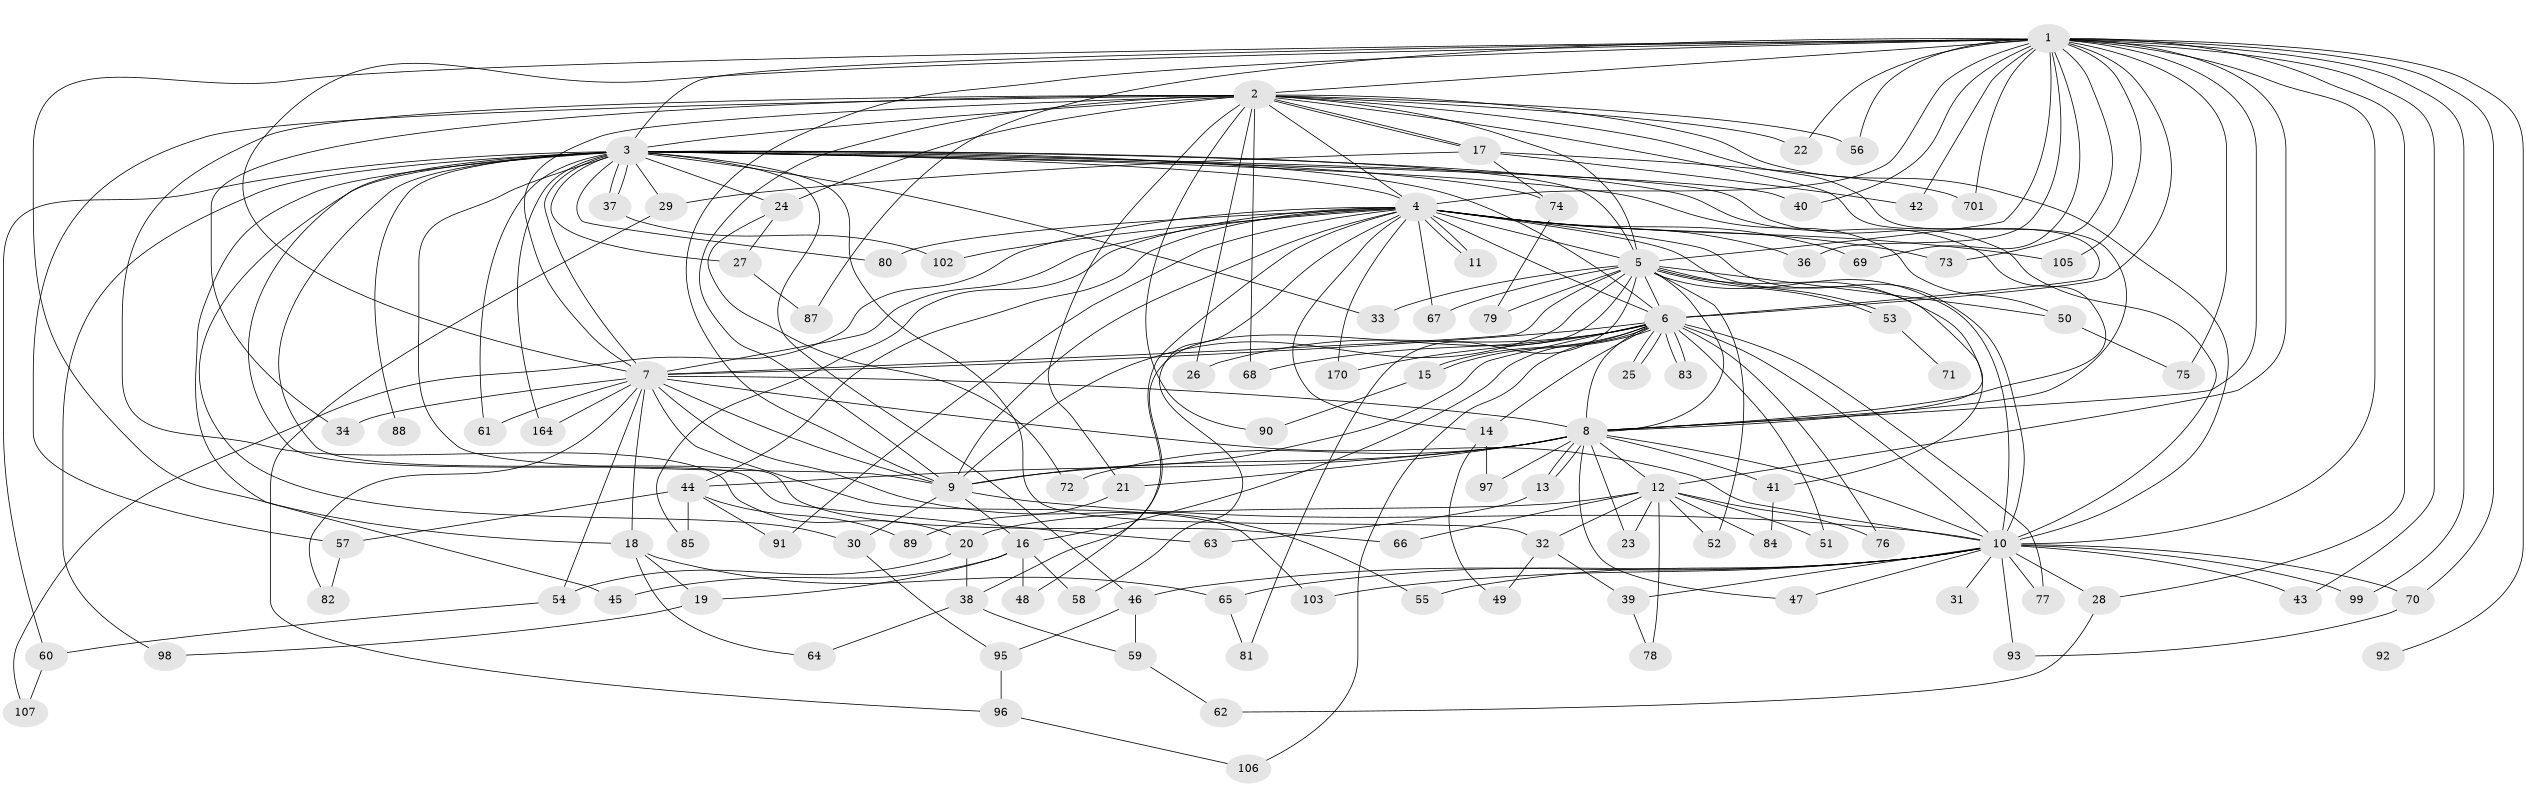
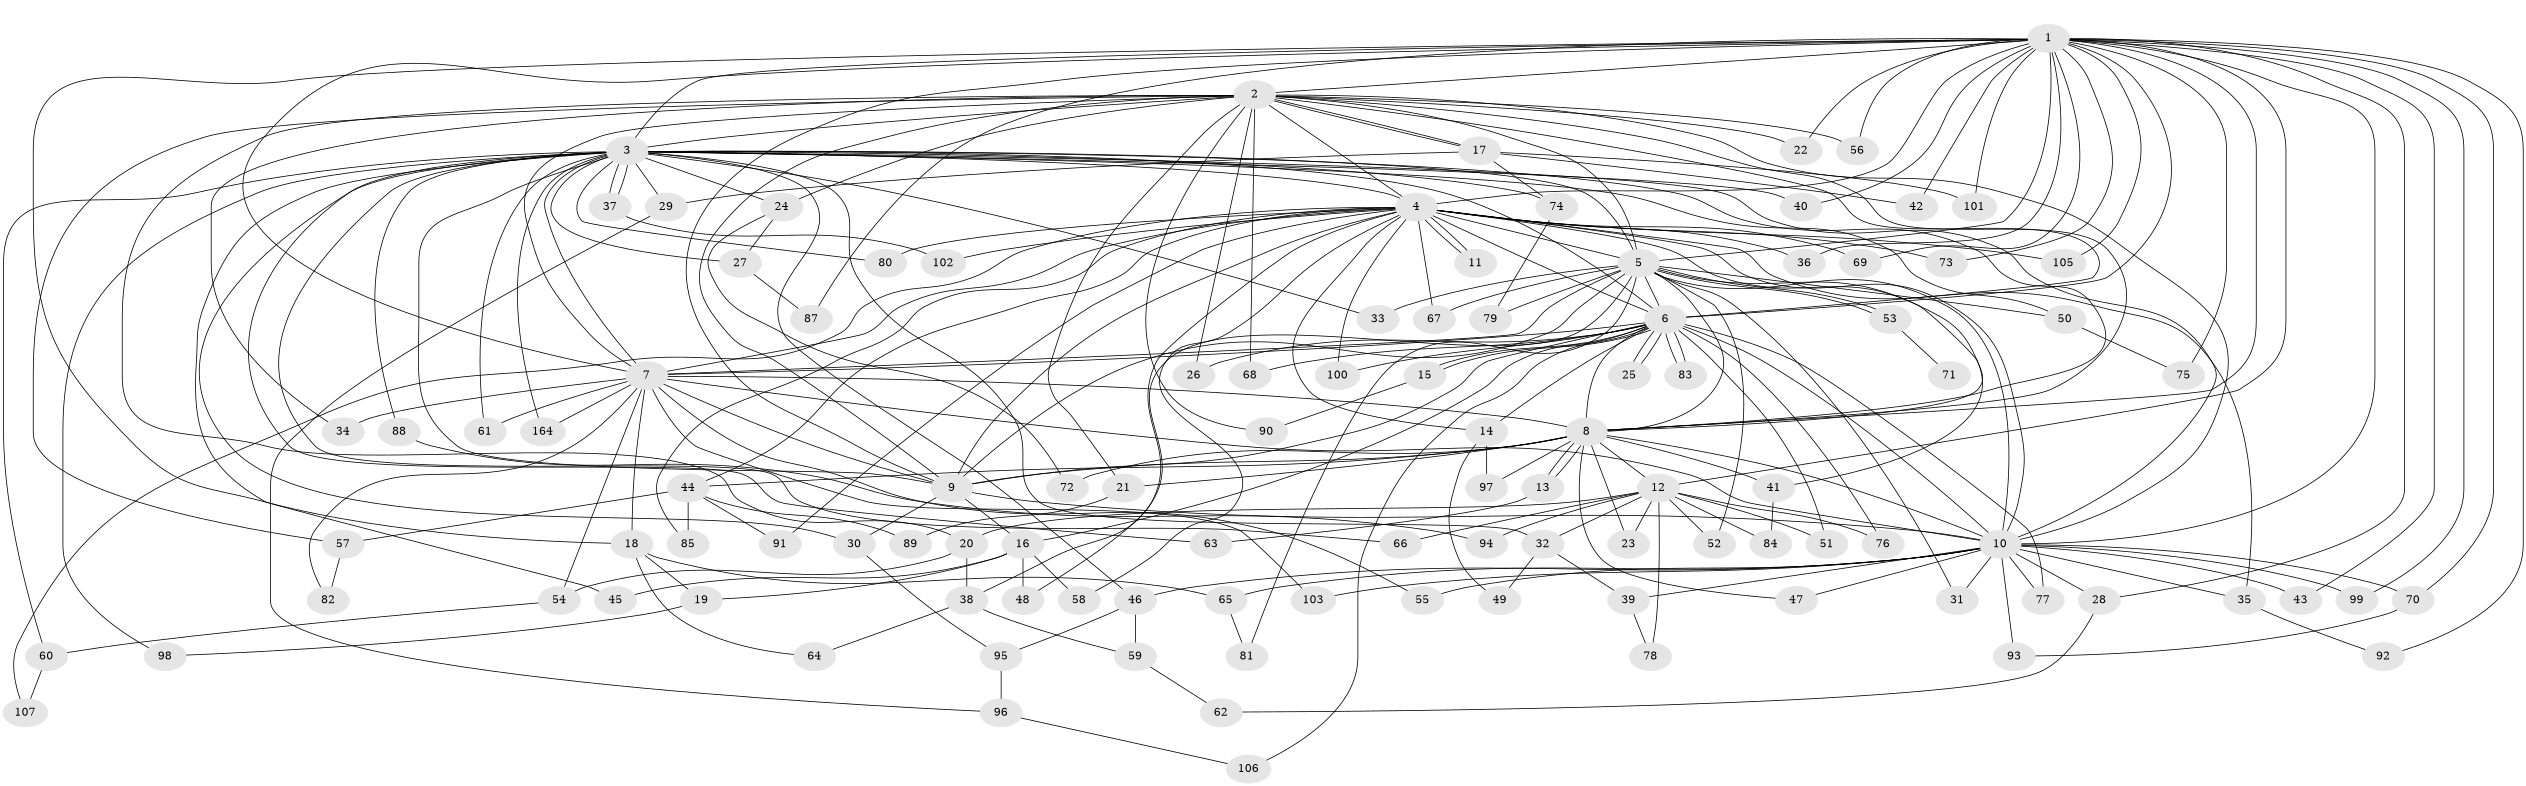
(1974, 207) -> (1974, 207)
(1338, 376) -> (1338, 376)
none -> (1823, 392)
none -> (1487, 544)
none -> (2245, 600)
